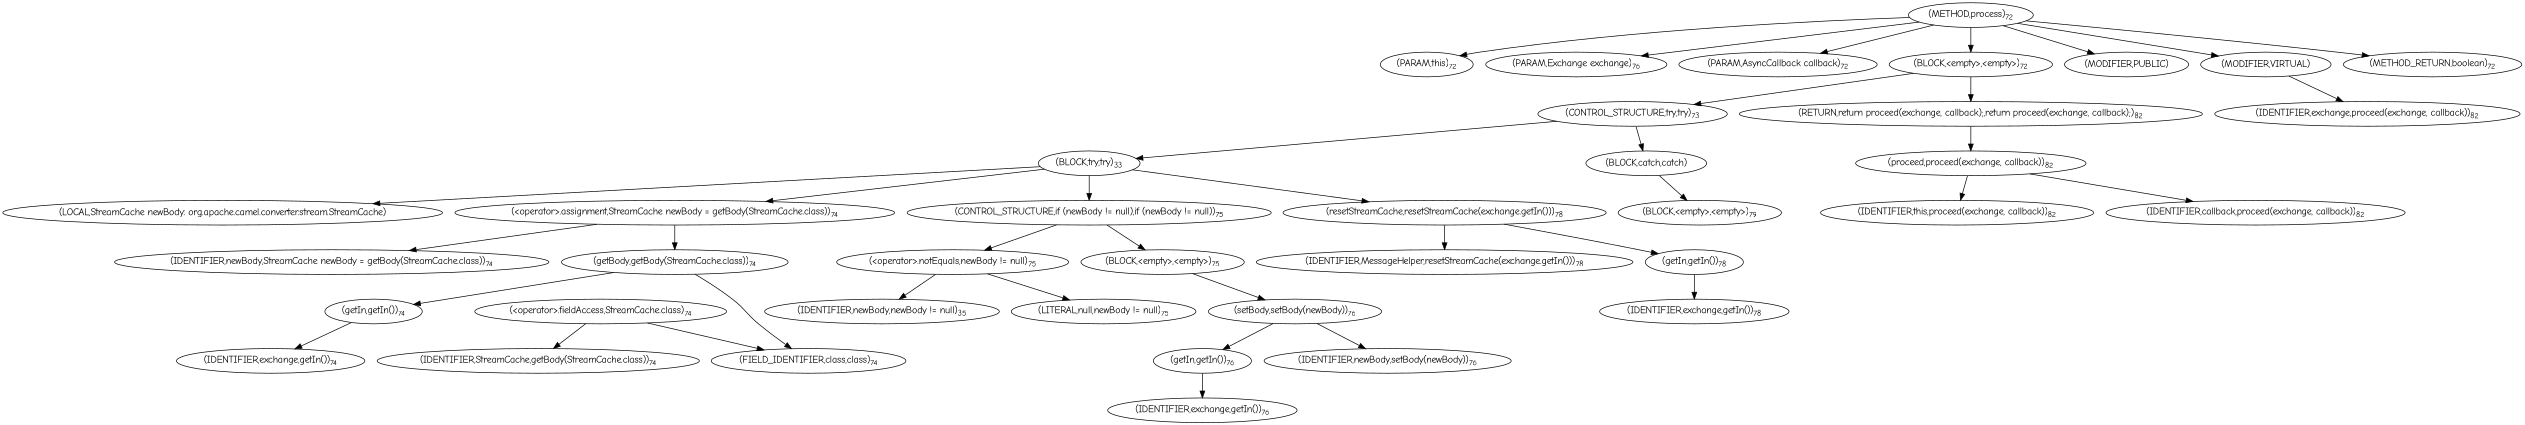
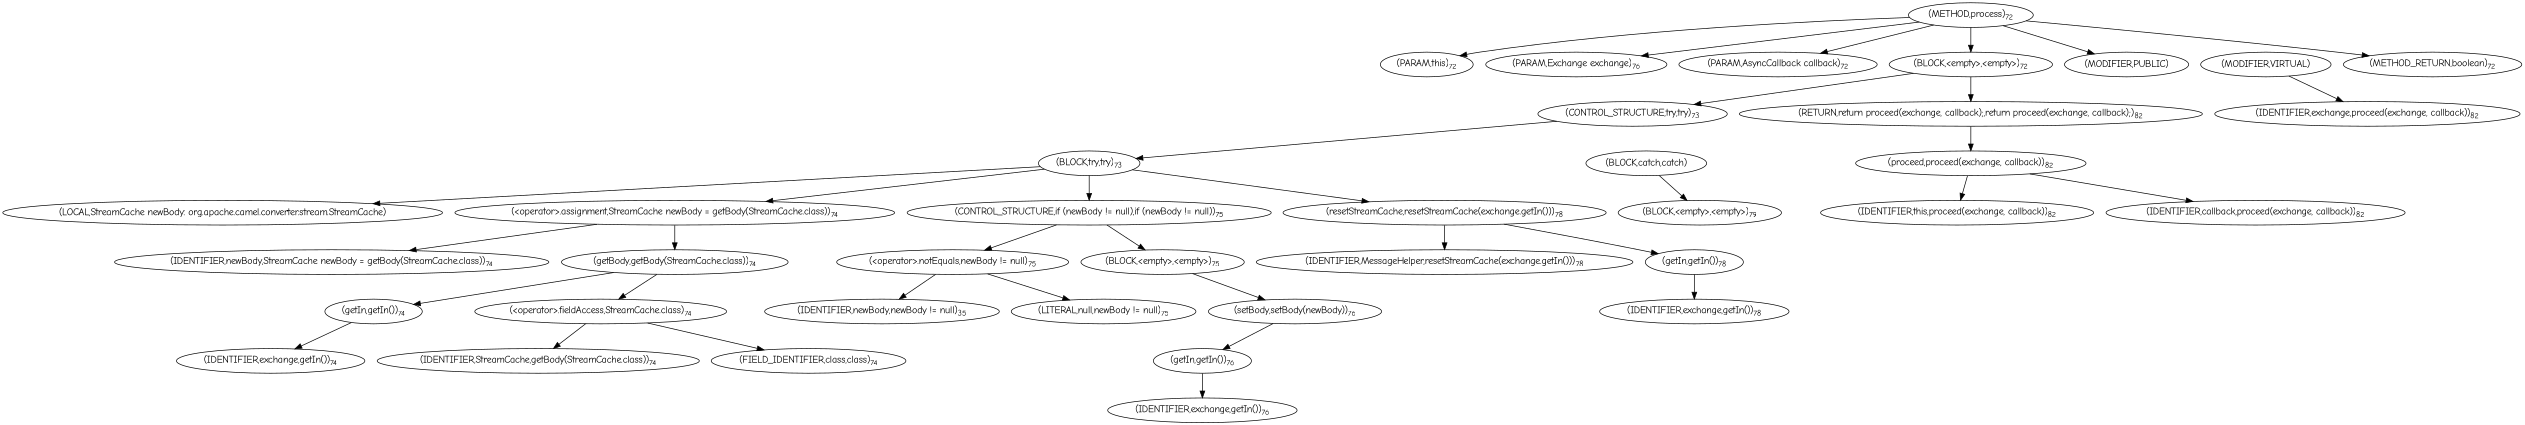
(2114, 39) -> none
(1639, 135) -> none
(1118, 162) -> (1118, 162)
(742, 308) -> (641, 285)
(1388, 361) -> none
